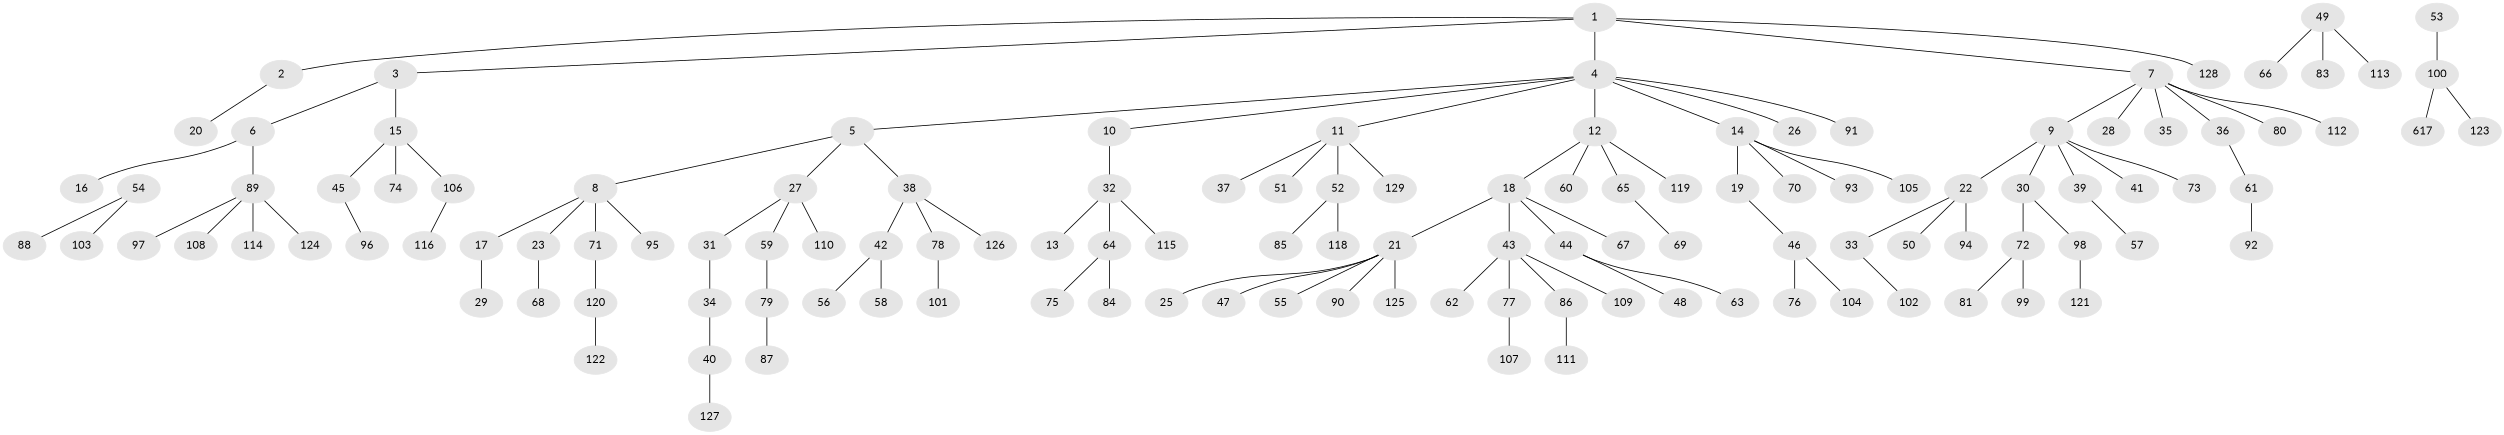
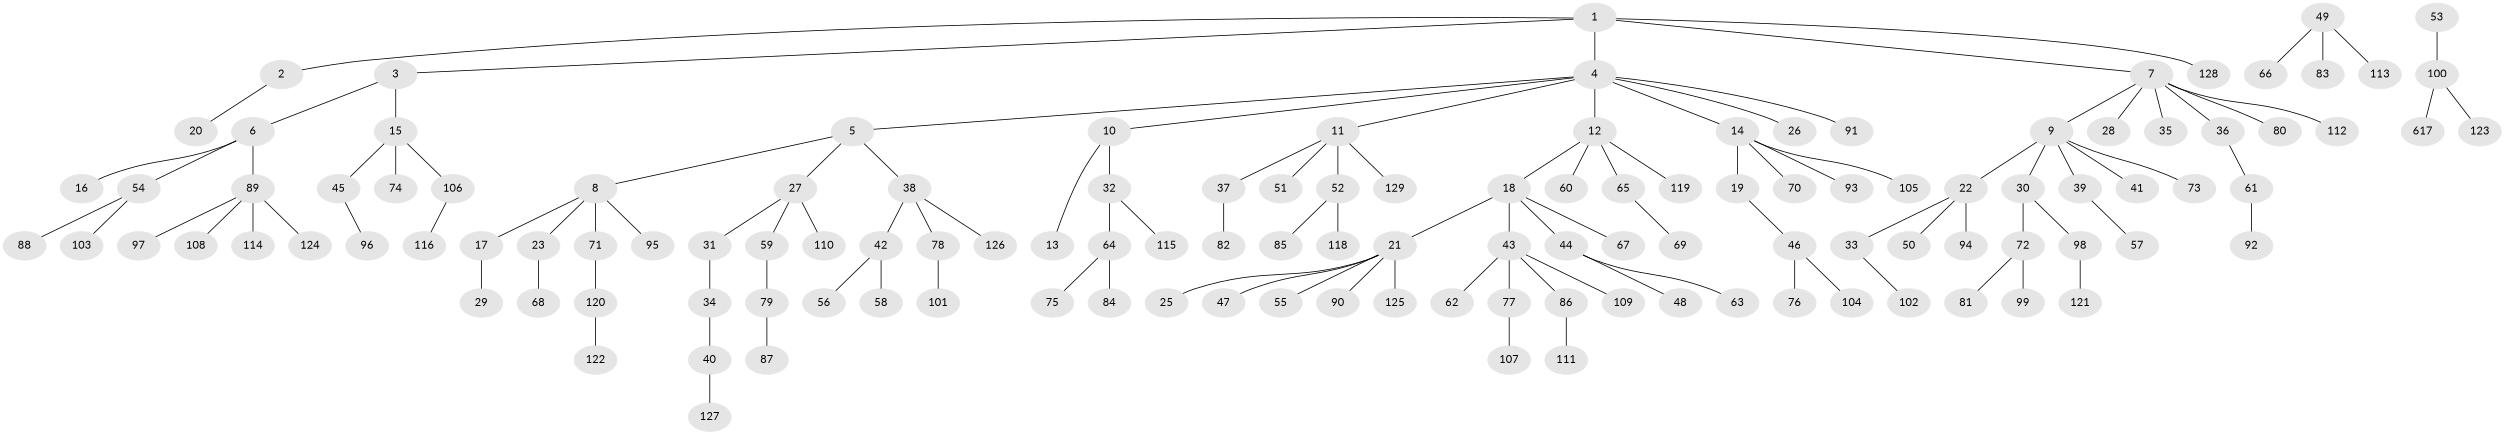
none -> (196, 160)
(1081, 217) -> (1075, 187)
none -> (1224, 246)
